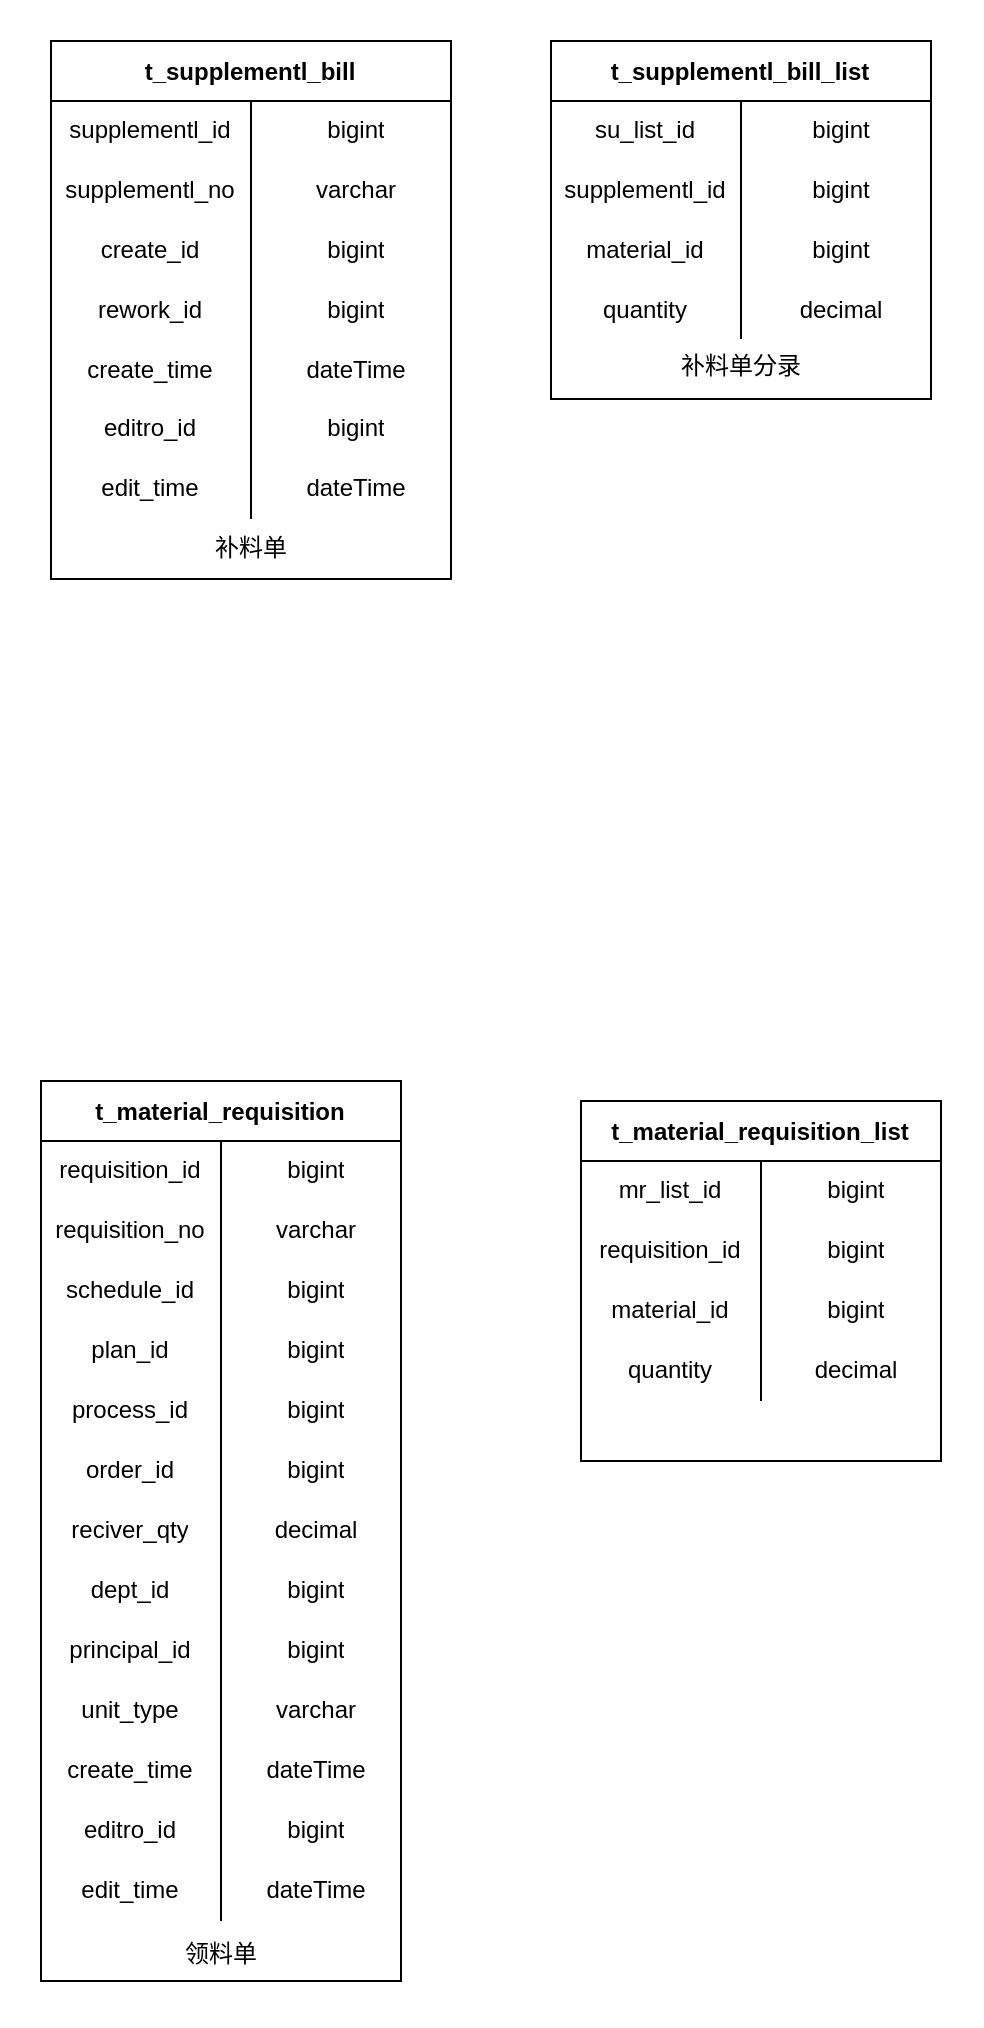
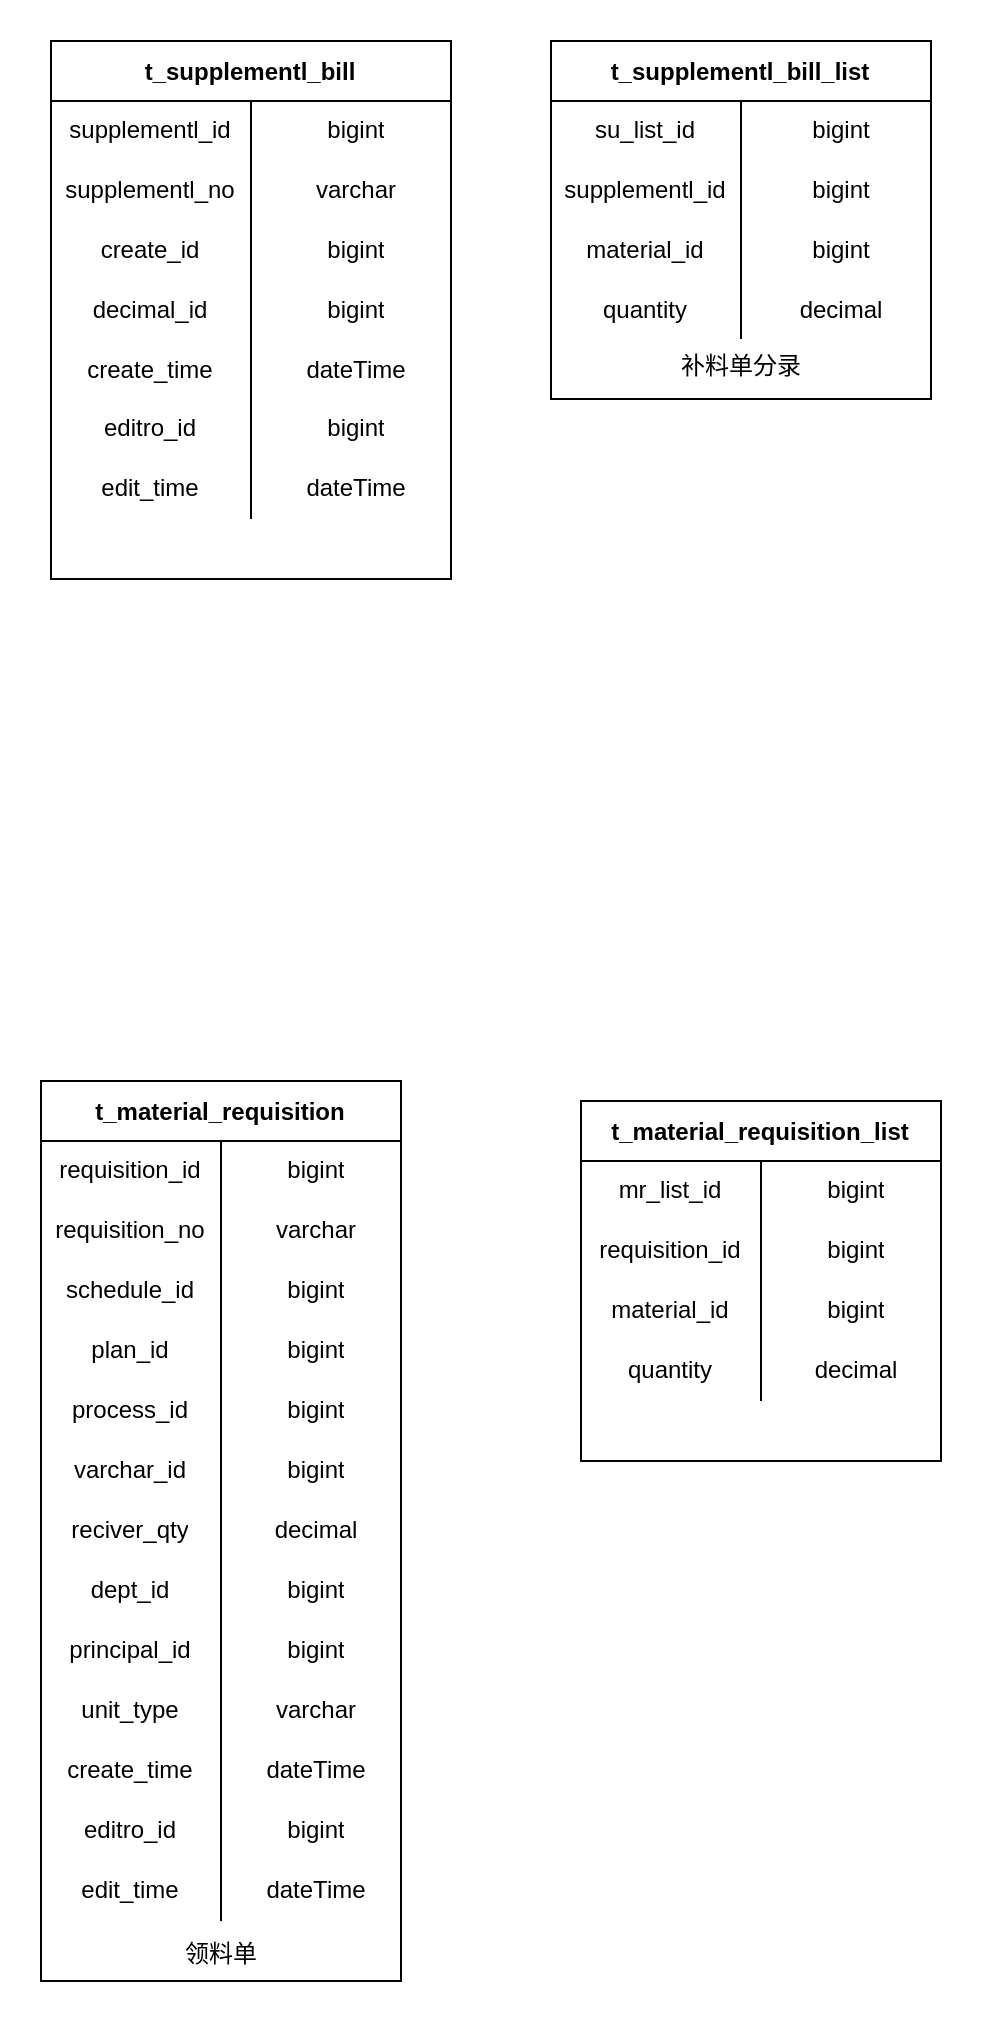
(151, 311) -> (151, 311)
(251, 549) -> none
(131, 1471) -> (131, 1471)
